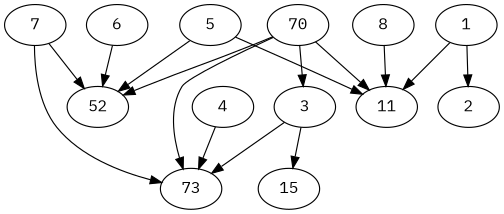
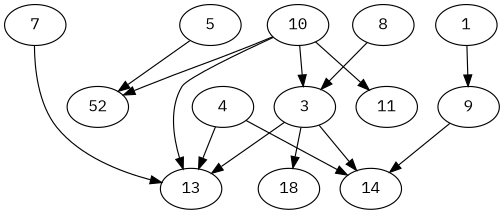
(117, 25) -> none
(298, 25) -> (298, 25)
(385, 60) -> (348, 62)
(63, 61) -> none
(431, 62) -> none
(294, 63) -> none
(469, 107) -> (469, 107)
(191, 189) -> (191, 189)
(289, 189) -> (289, 189)
none -> (371, 189)
